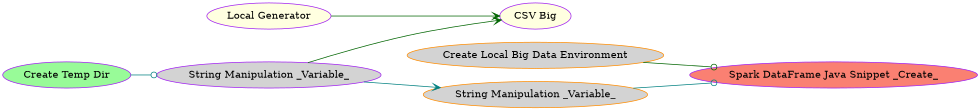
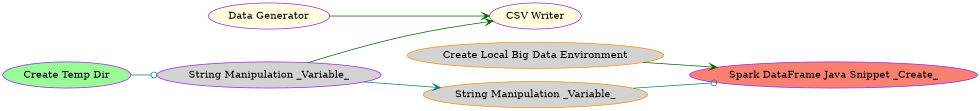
(269, 16) -> (269, 16)
(535, 16) -> (535, 16)
(677, 65) -> (676, 65)
